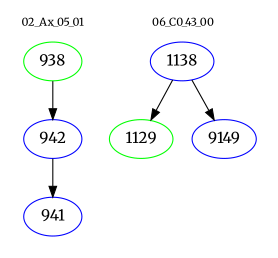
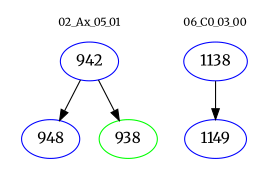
(183, 23) -> (216, 23)
(53, 95) -> (106, 95)
(141, 139) -> none
(224, 139) -> (216, 139)
(53, 217) -> (51, 139)
